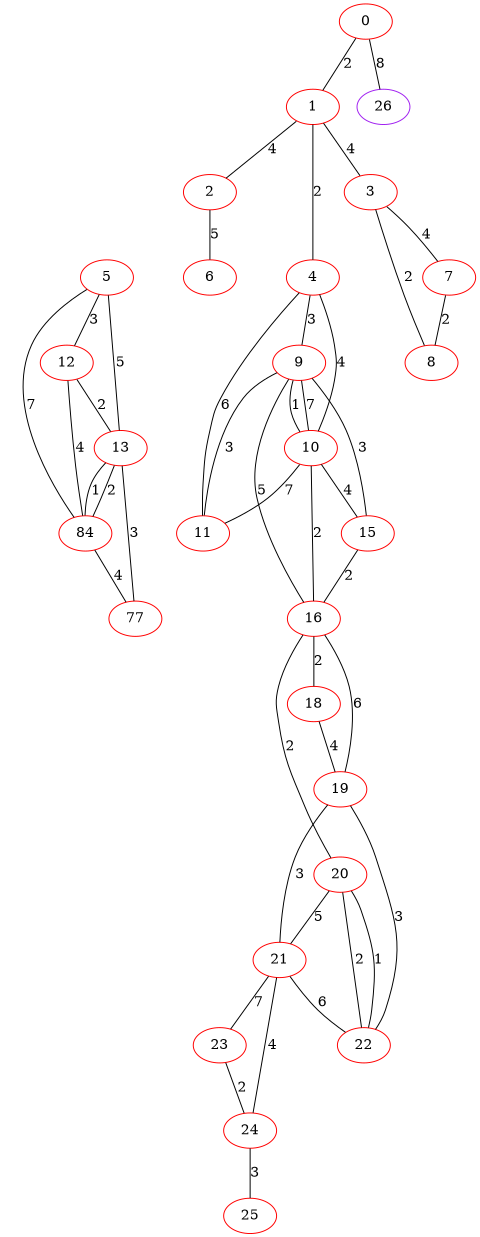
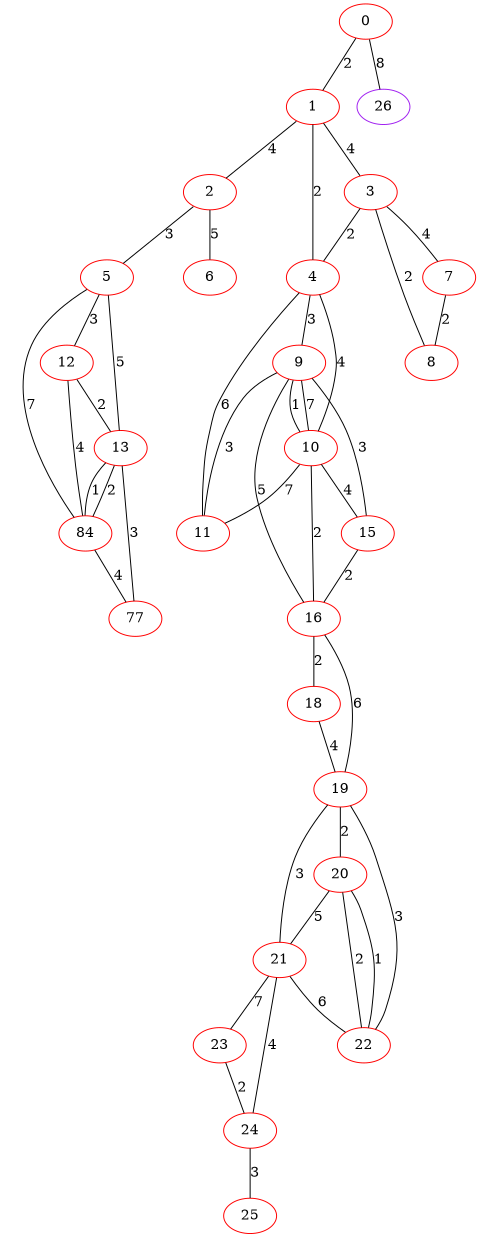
none -> (158, 235)
none -> (342, 235)
(284, 748) -> (340, 832)
